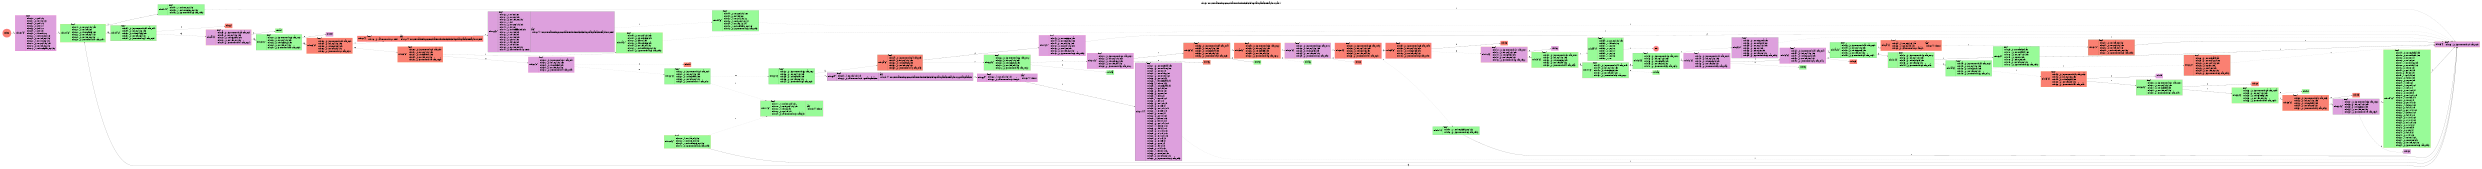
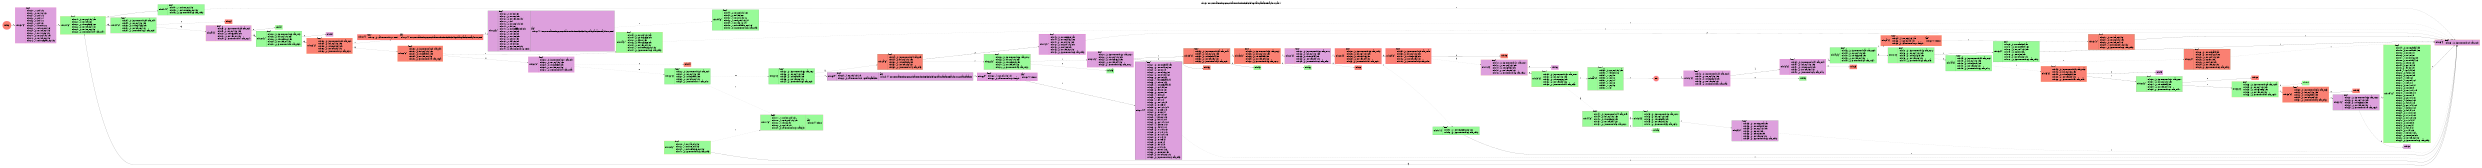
(1681, 61) -> (1671, 79)
